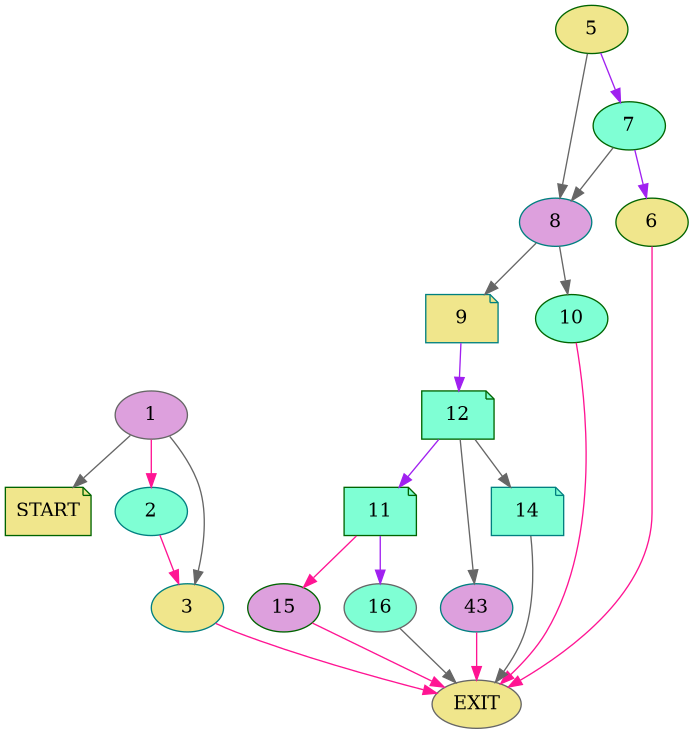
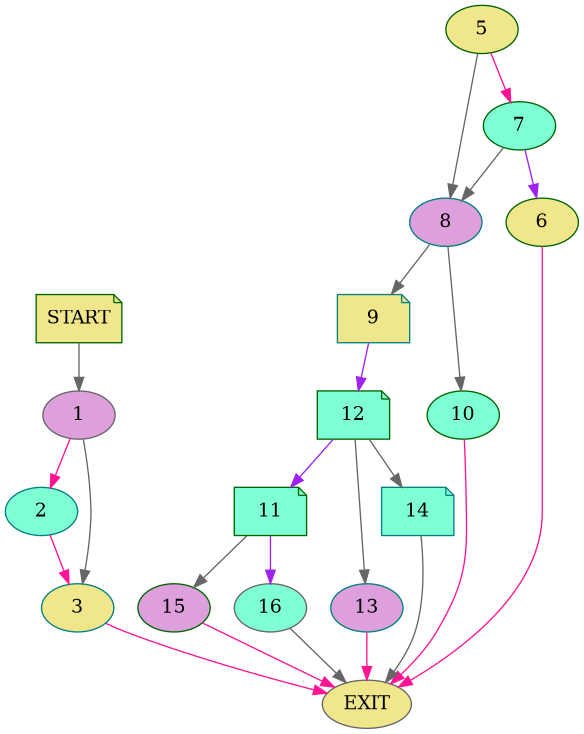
(608, 71) -> (498, 71)
(107, 457) -> (79, 360)
(335, 557) -> (225, 557)
(477, 608) -> (367, 608)
